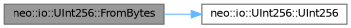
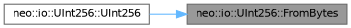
(178, 14) -> (163, 14)
